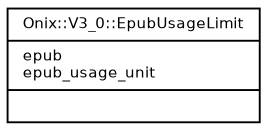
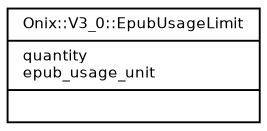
(44, 56) -> (55, 56)
